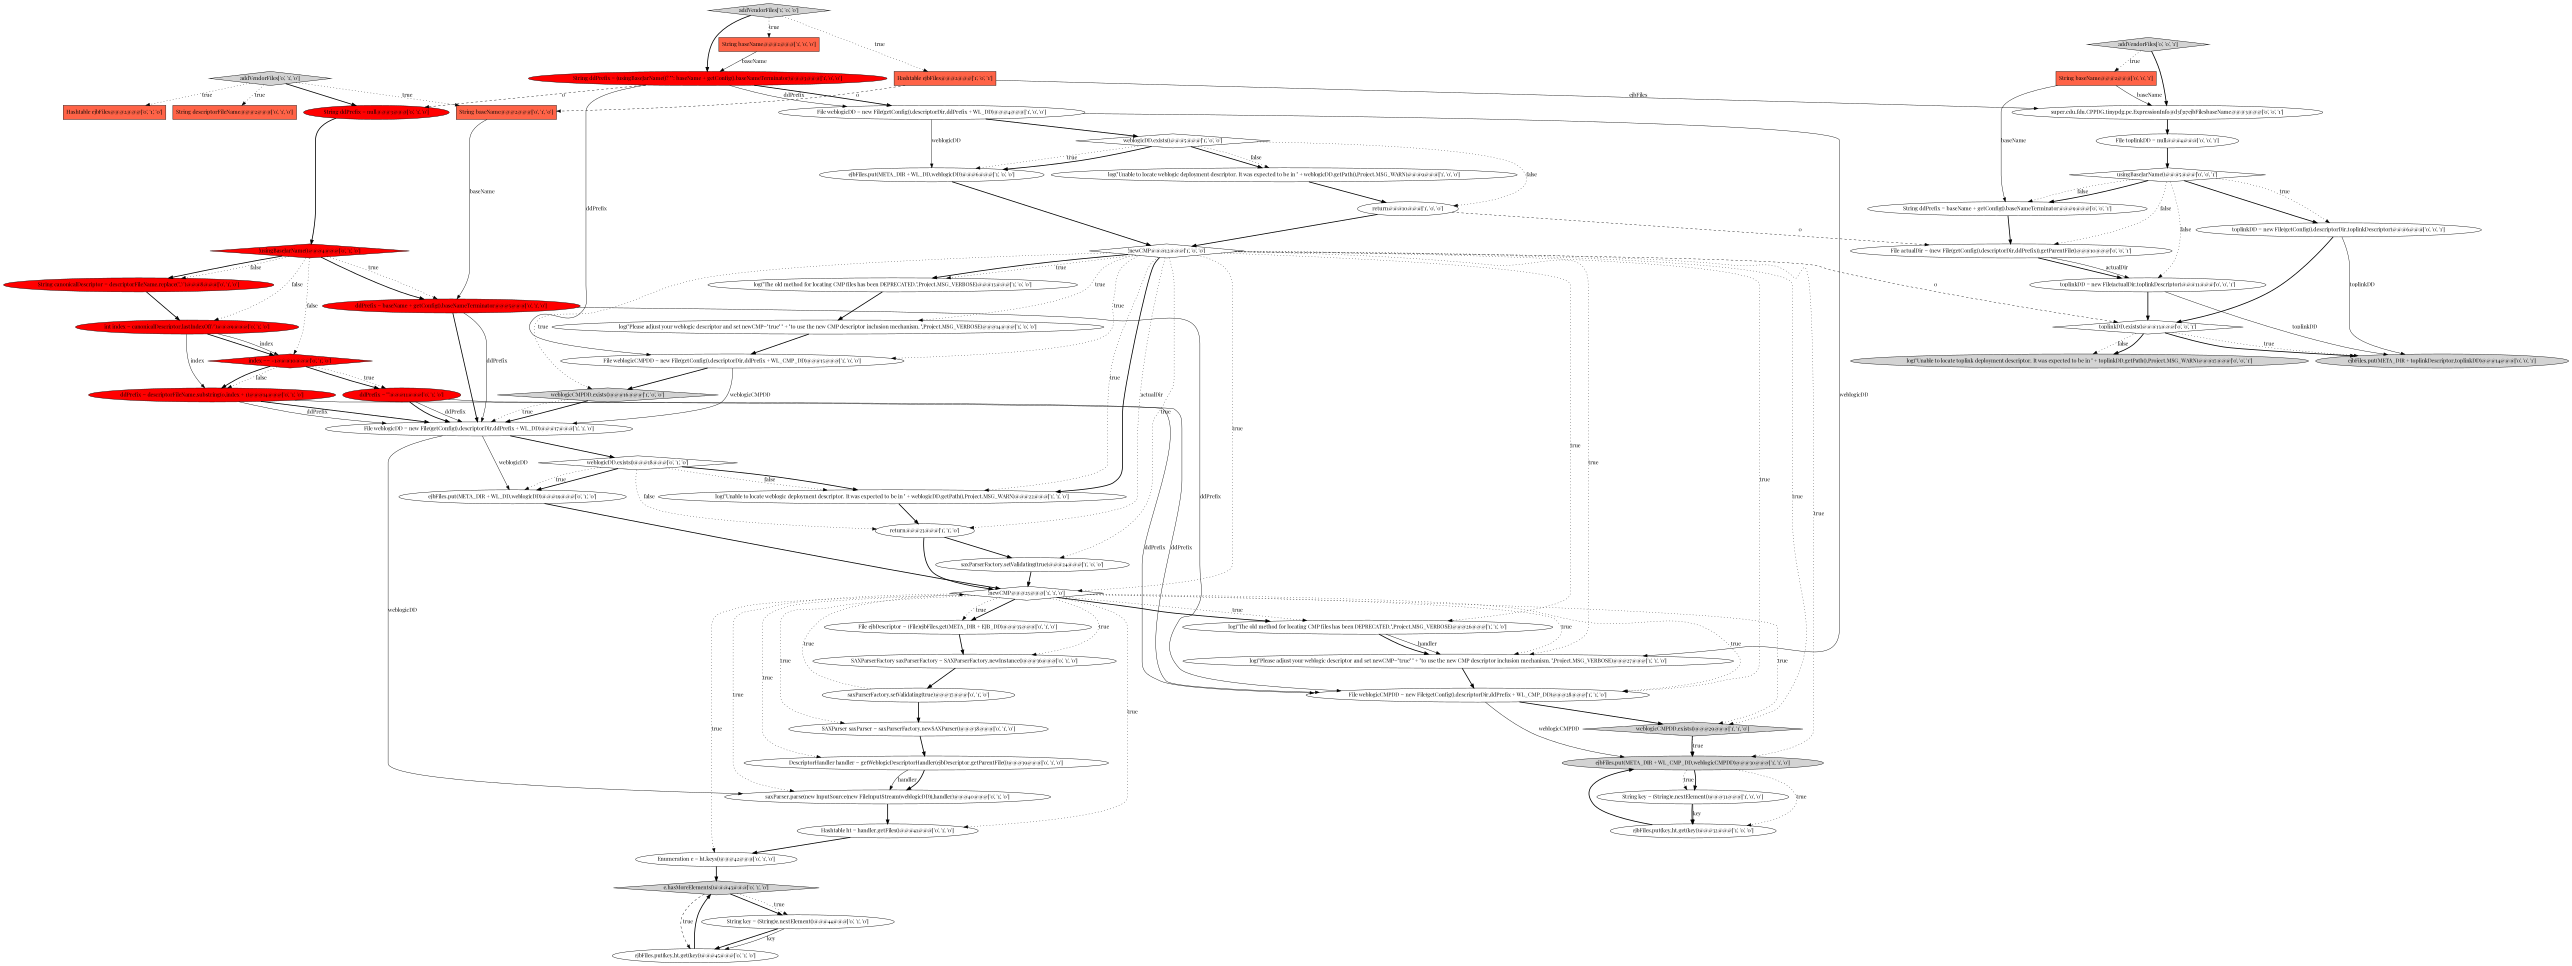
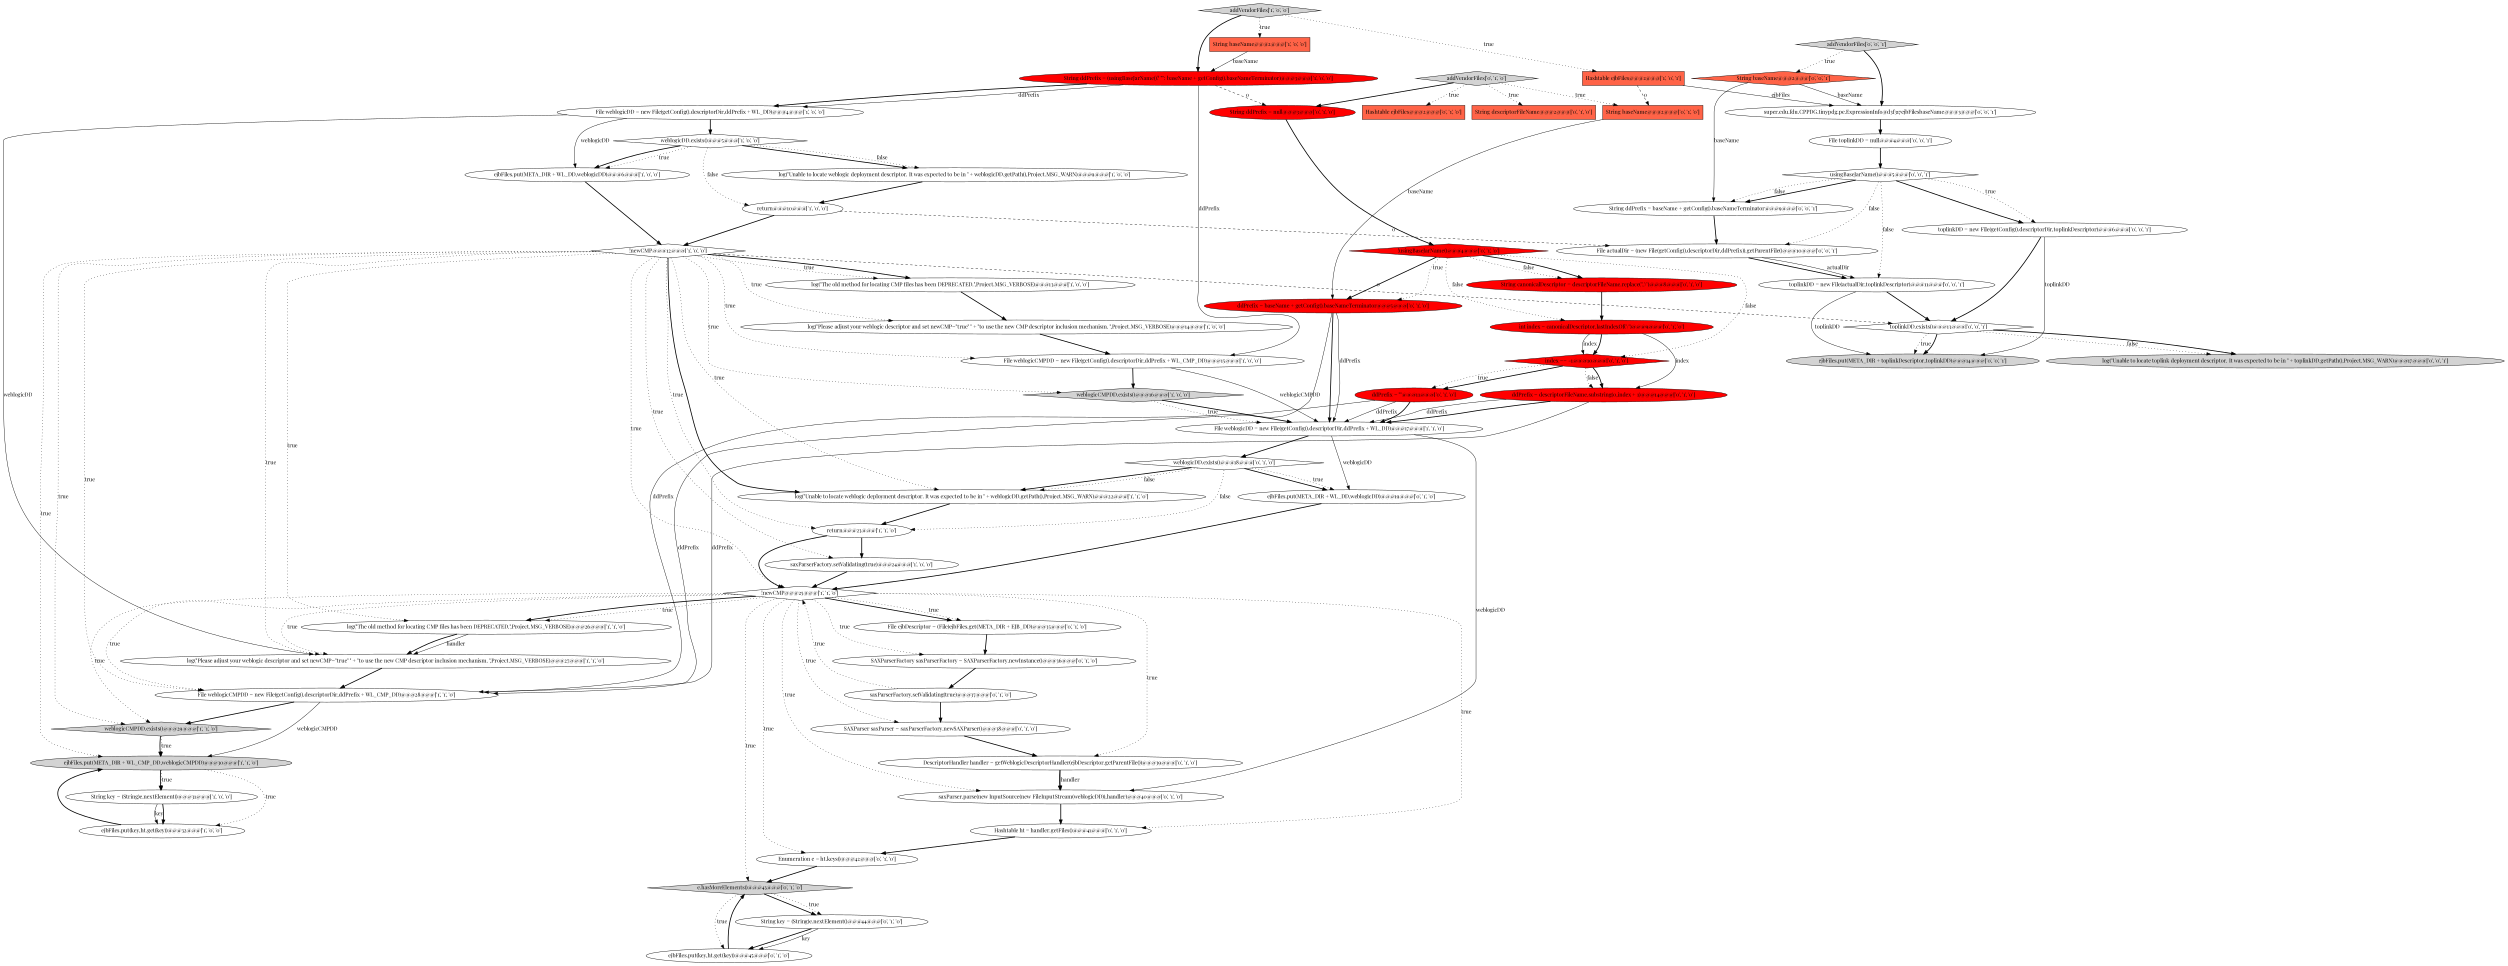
(2106, 78) -> (1784, 78)
(1152, 395) -> (678, 395)
none -> (745, 729)
(682, 916) -> (717, 916)
